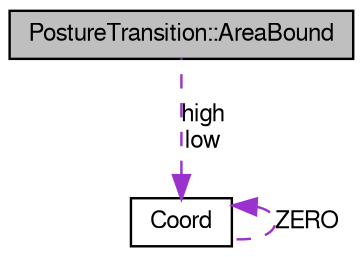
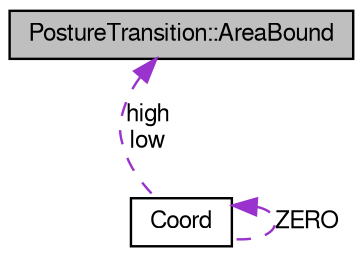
(181, 117) -> (122, 141)
